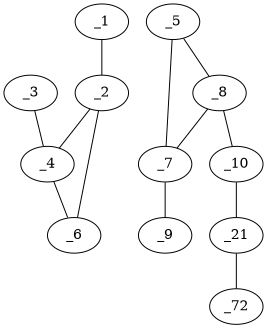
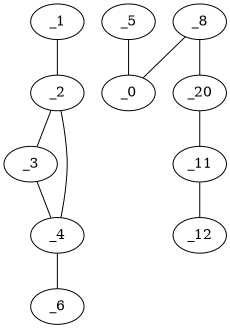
(196, 57) -> none
(88, 164) -> (44, 128)
(165, 164) -> (129, 93)
(236, 164) -> (200, 93)
(165, 235) -> none
(236, 235) -> (200, 164)
(236, 307) -> (200, 235)
